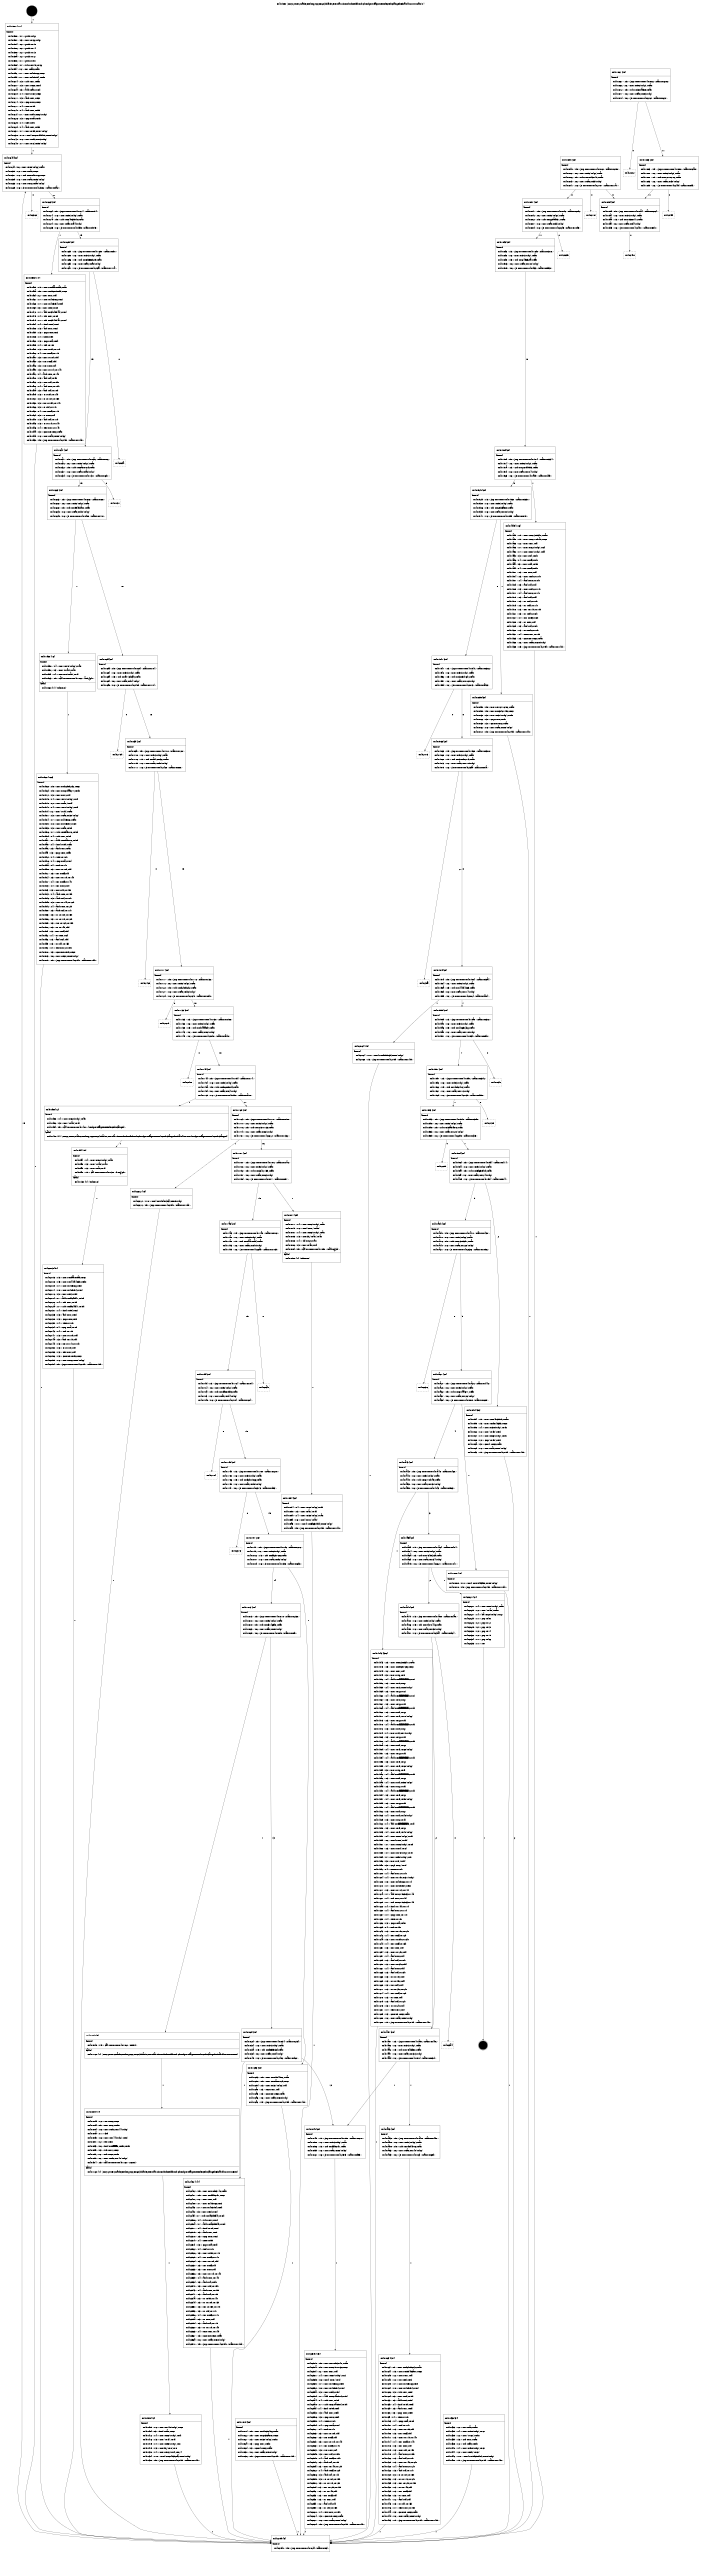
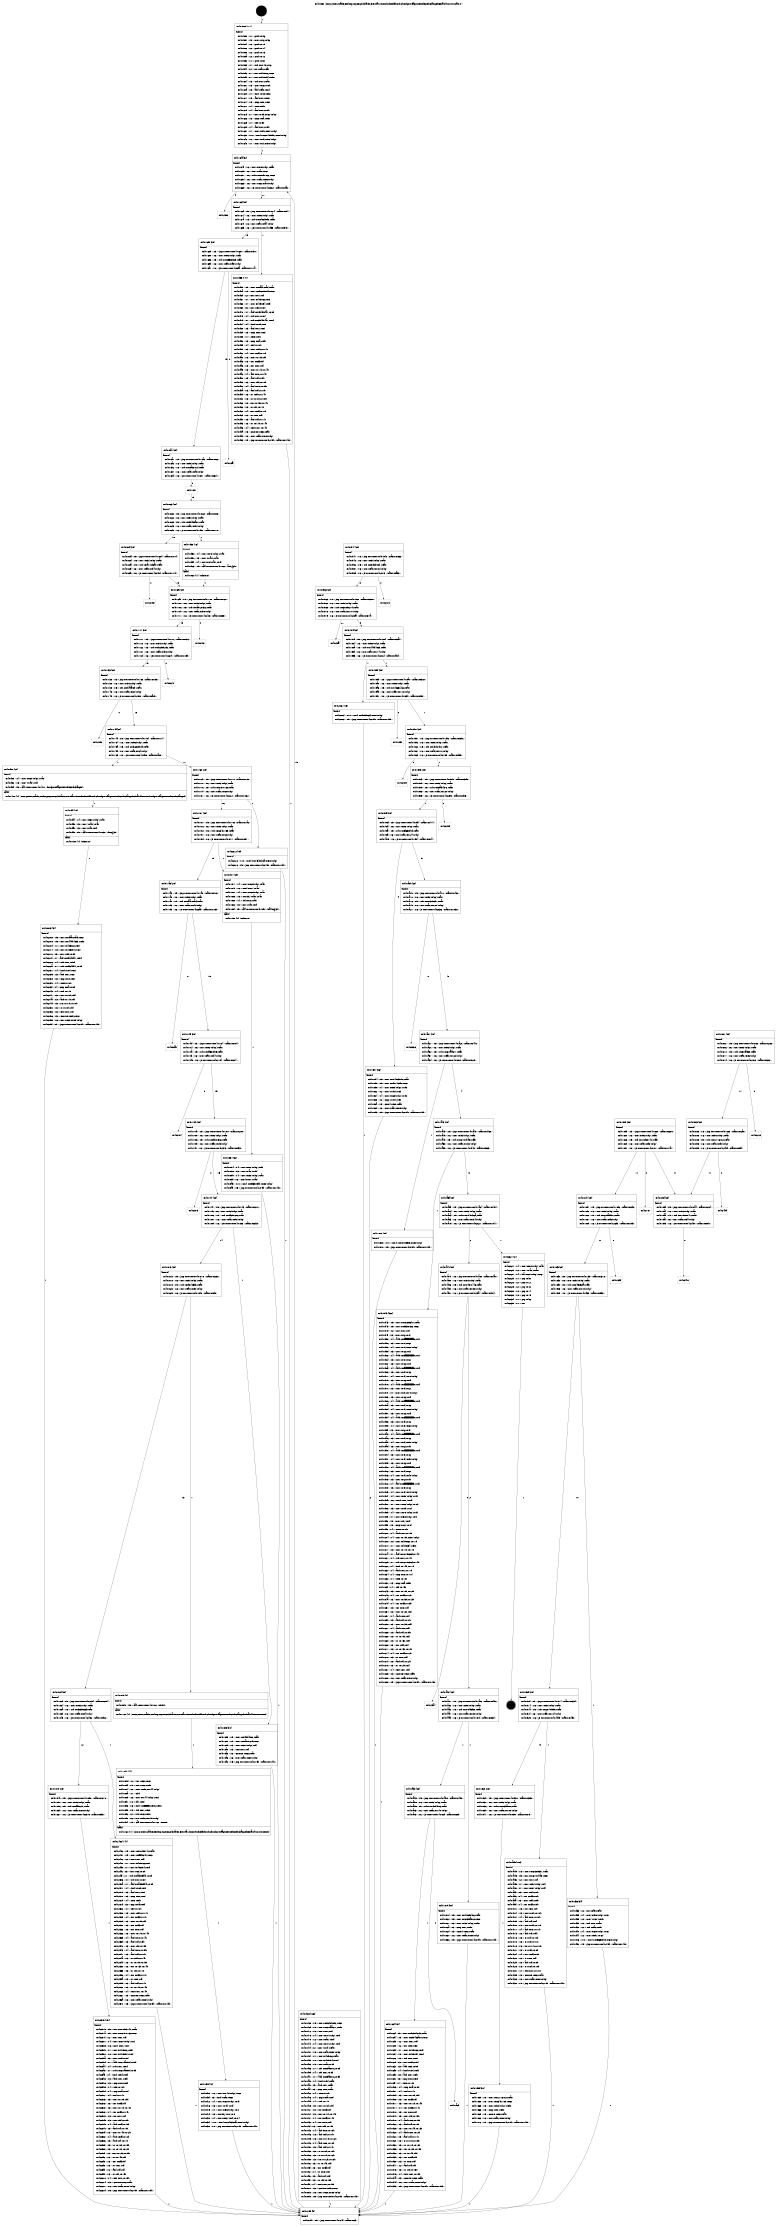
(79, 483) -> (191, 497)
(481, 587) -> none
(67, 732) -> (205, 582)
none -> (588, 1597)
(372, 2093) -> (468, 1811)
none -> (454, 2105)
